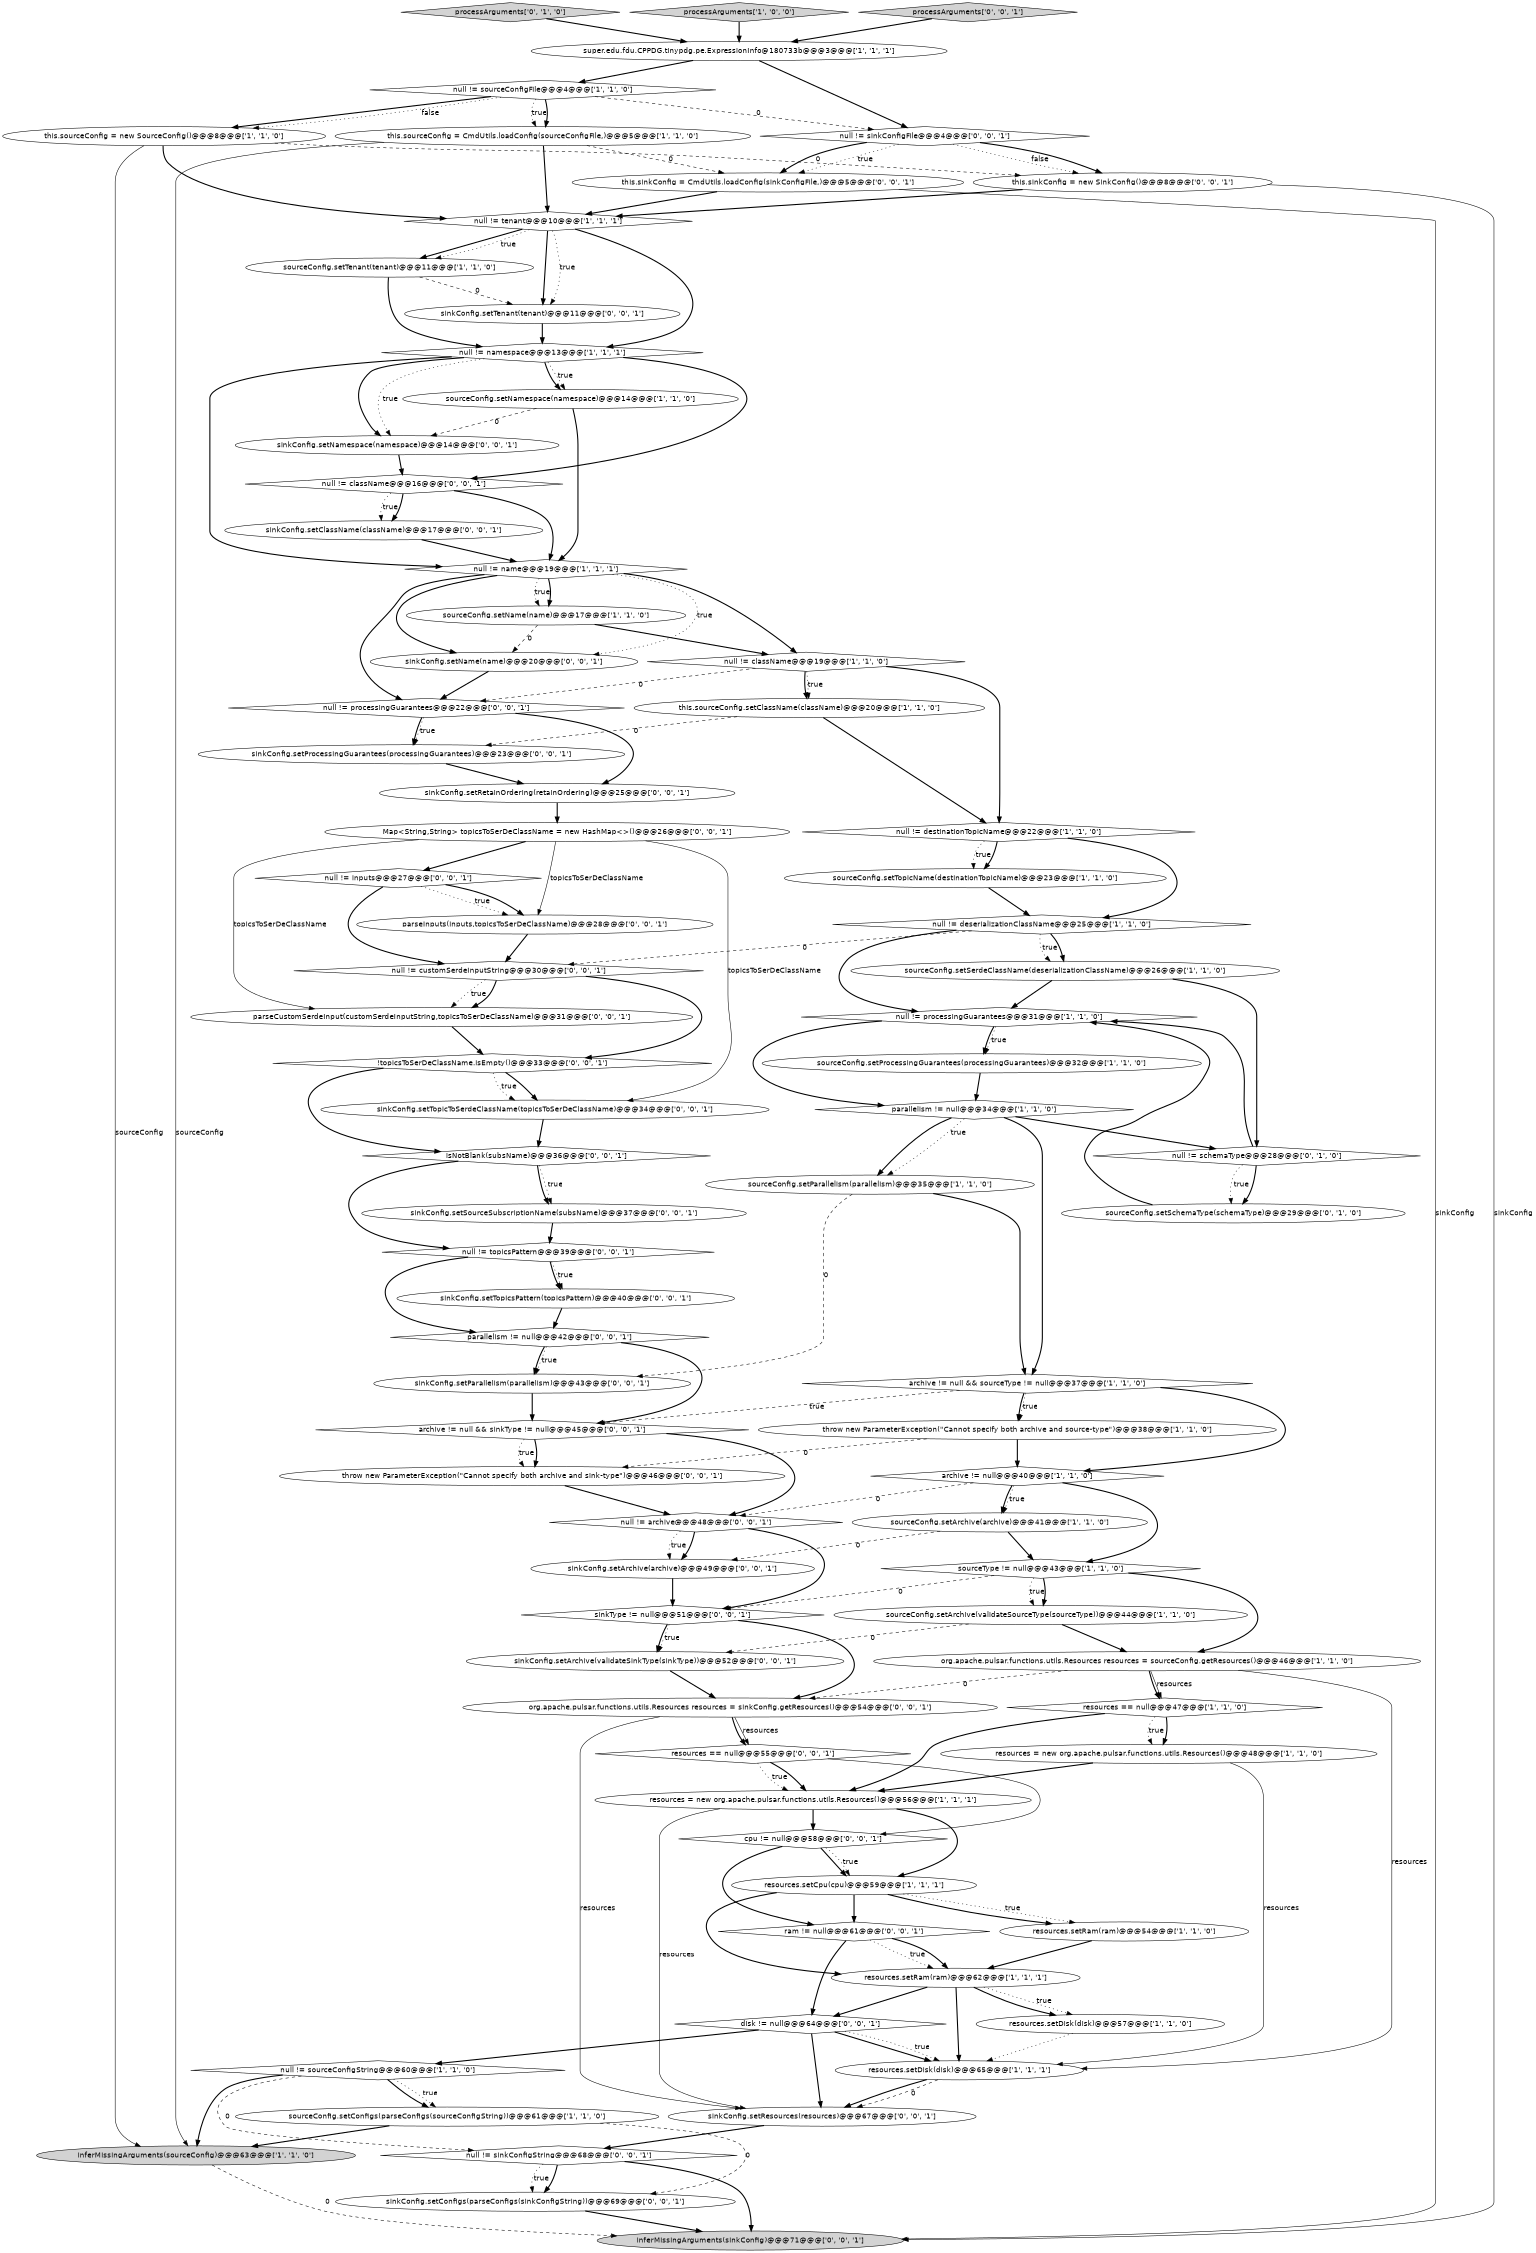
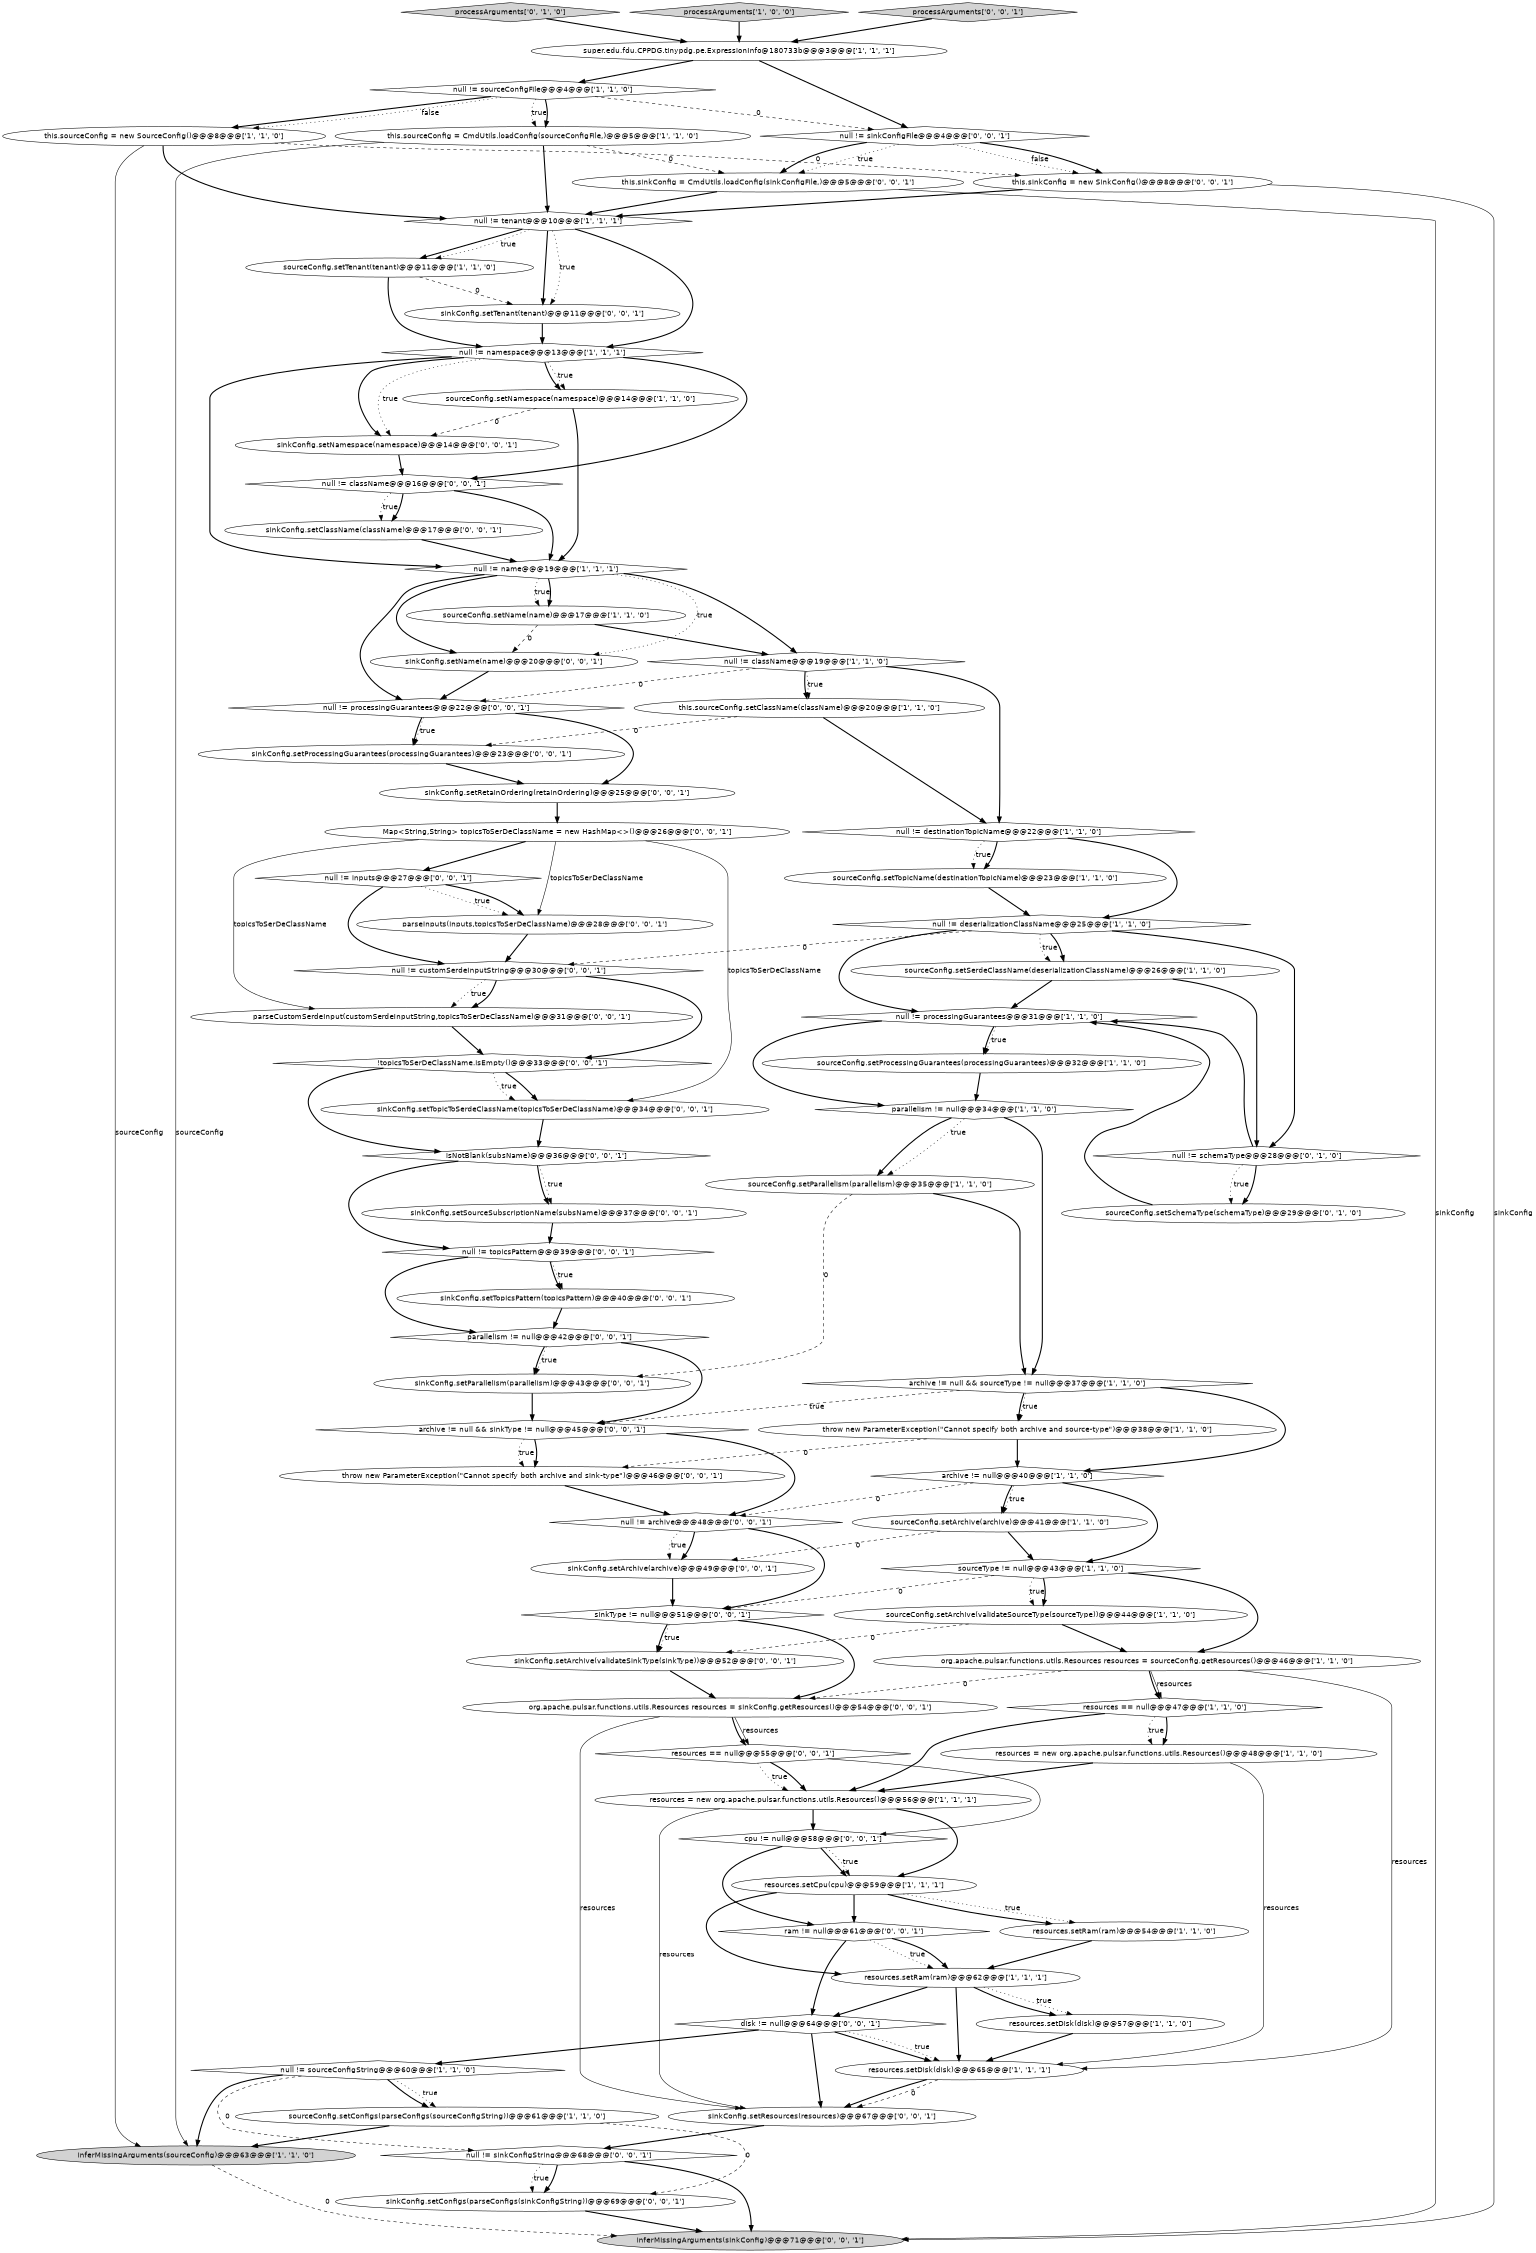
(1113, 1132) -> (1292, 966)
(1032, 2046) -> (1032, 2046)
